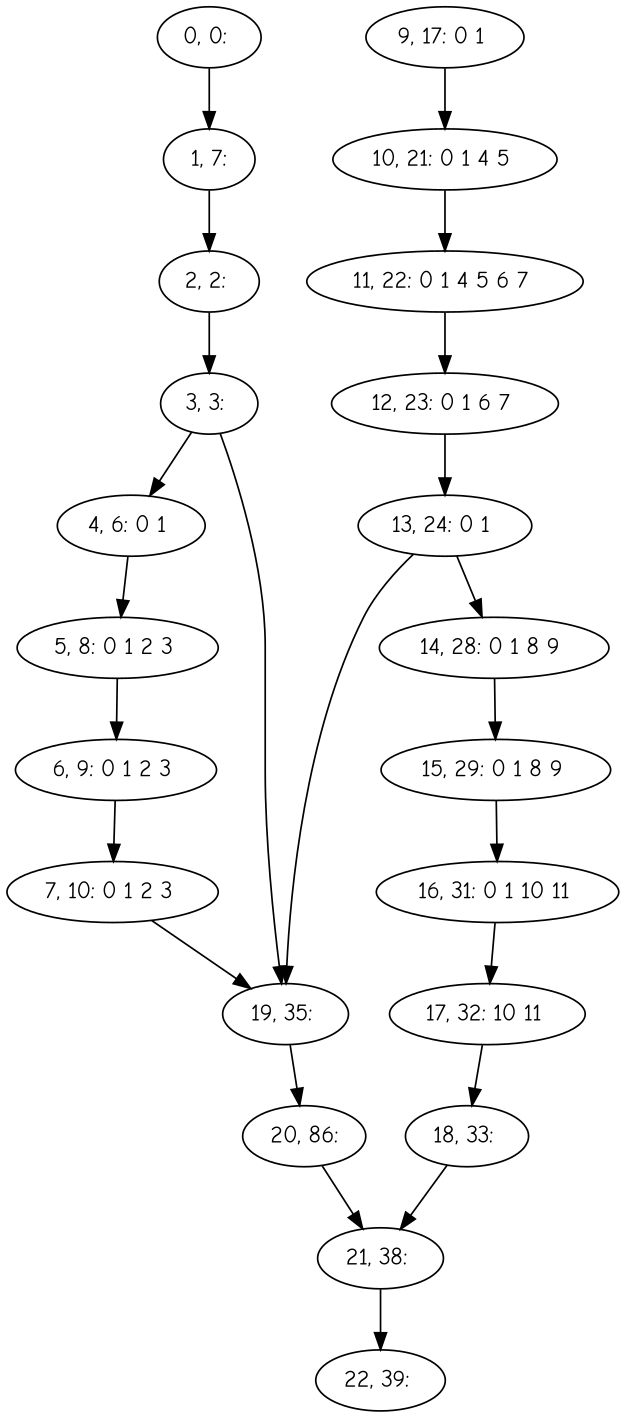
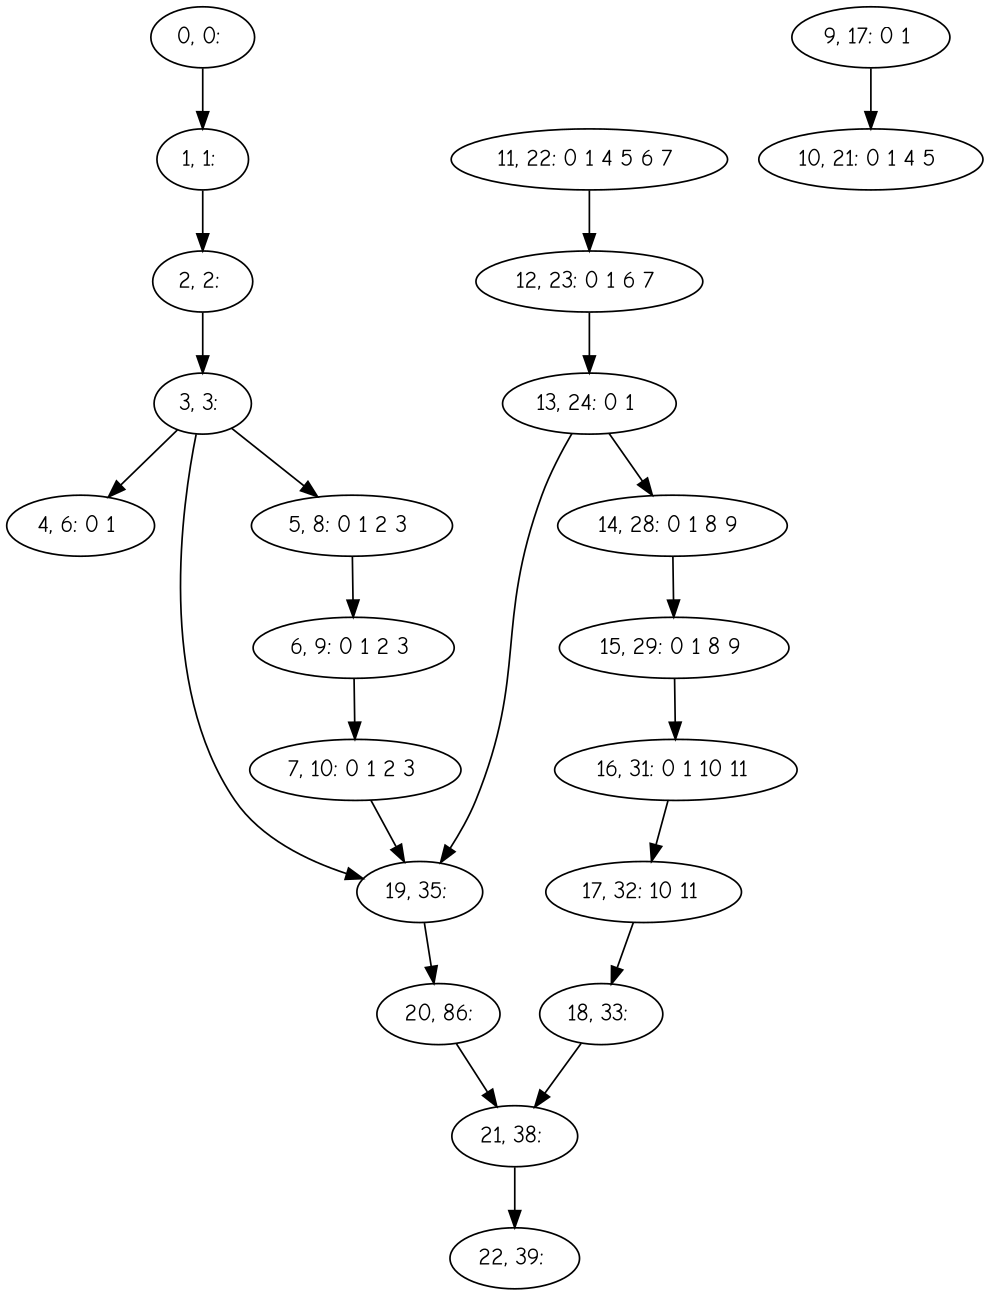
(209, 159) -> (203, 159)
(445, 212) -> none
(125, 578) -> (268, 457)
